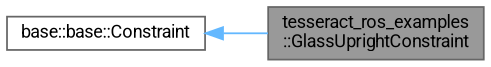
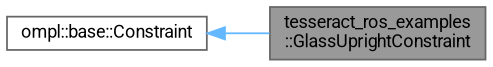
(106, 33) -> (107, 33)
